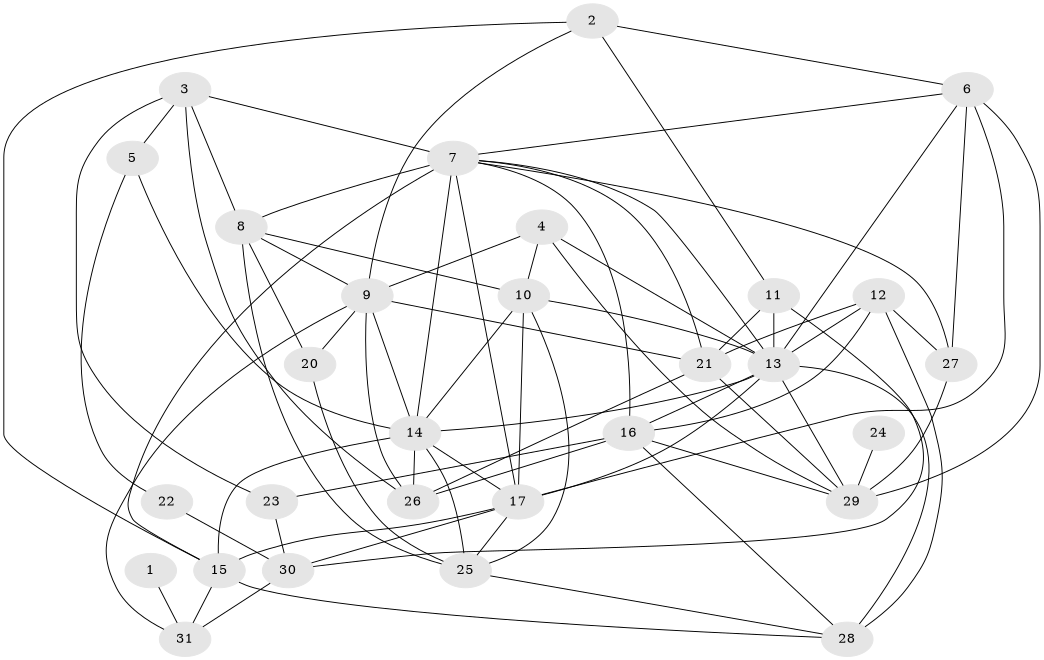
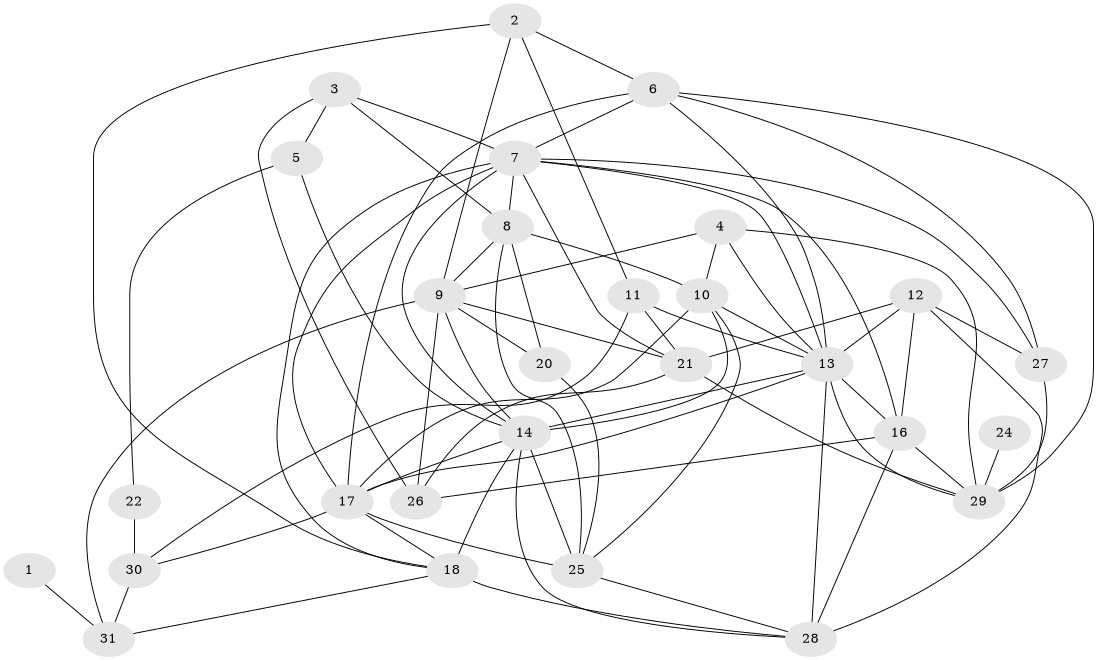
(414, 468) -> (554, 596)
(272, 502) -> none
(219, 571) -> (452, 571)
